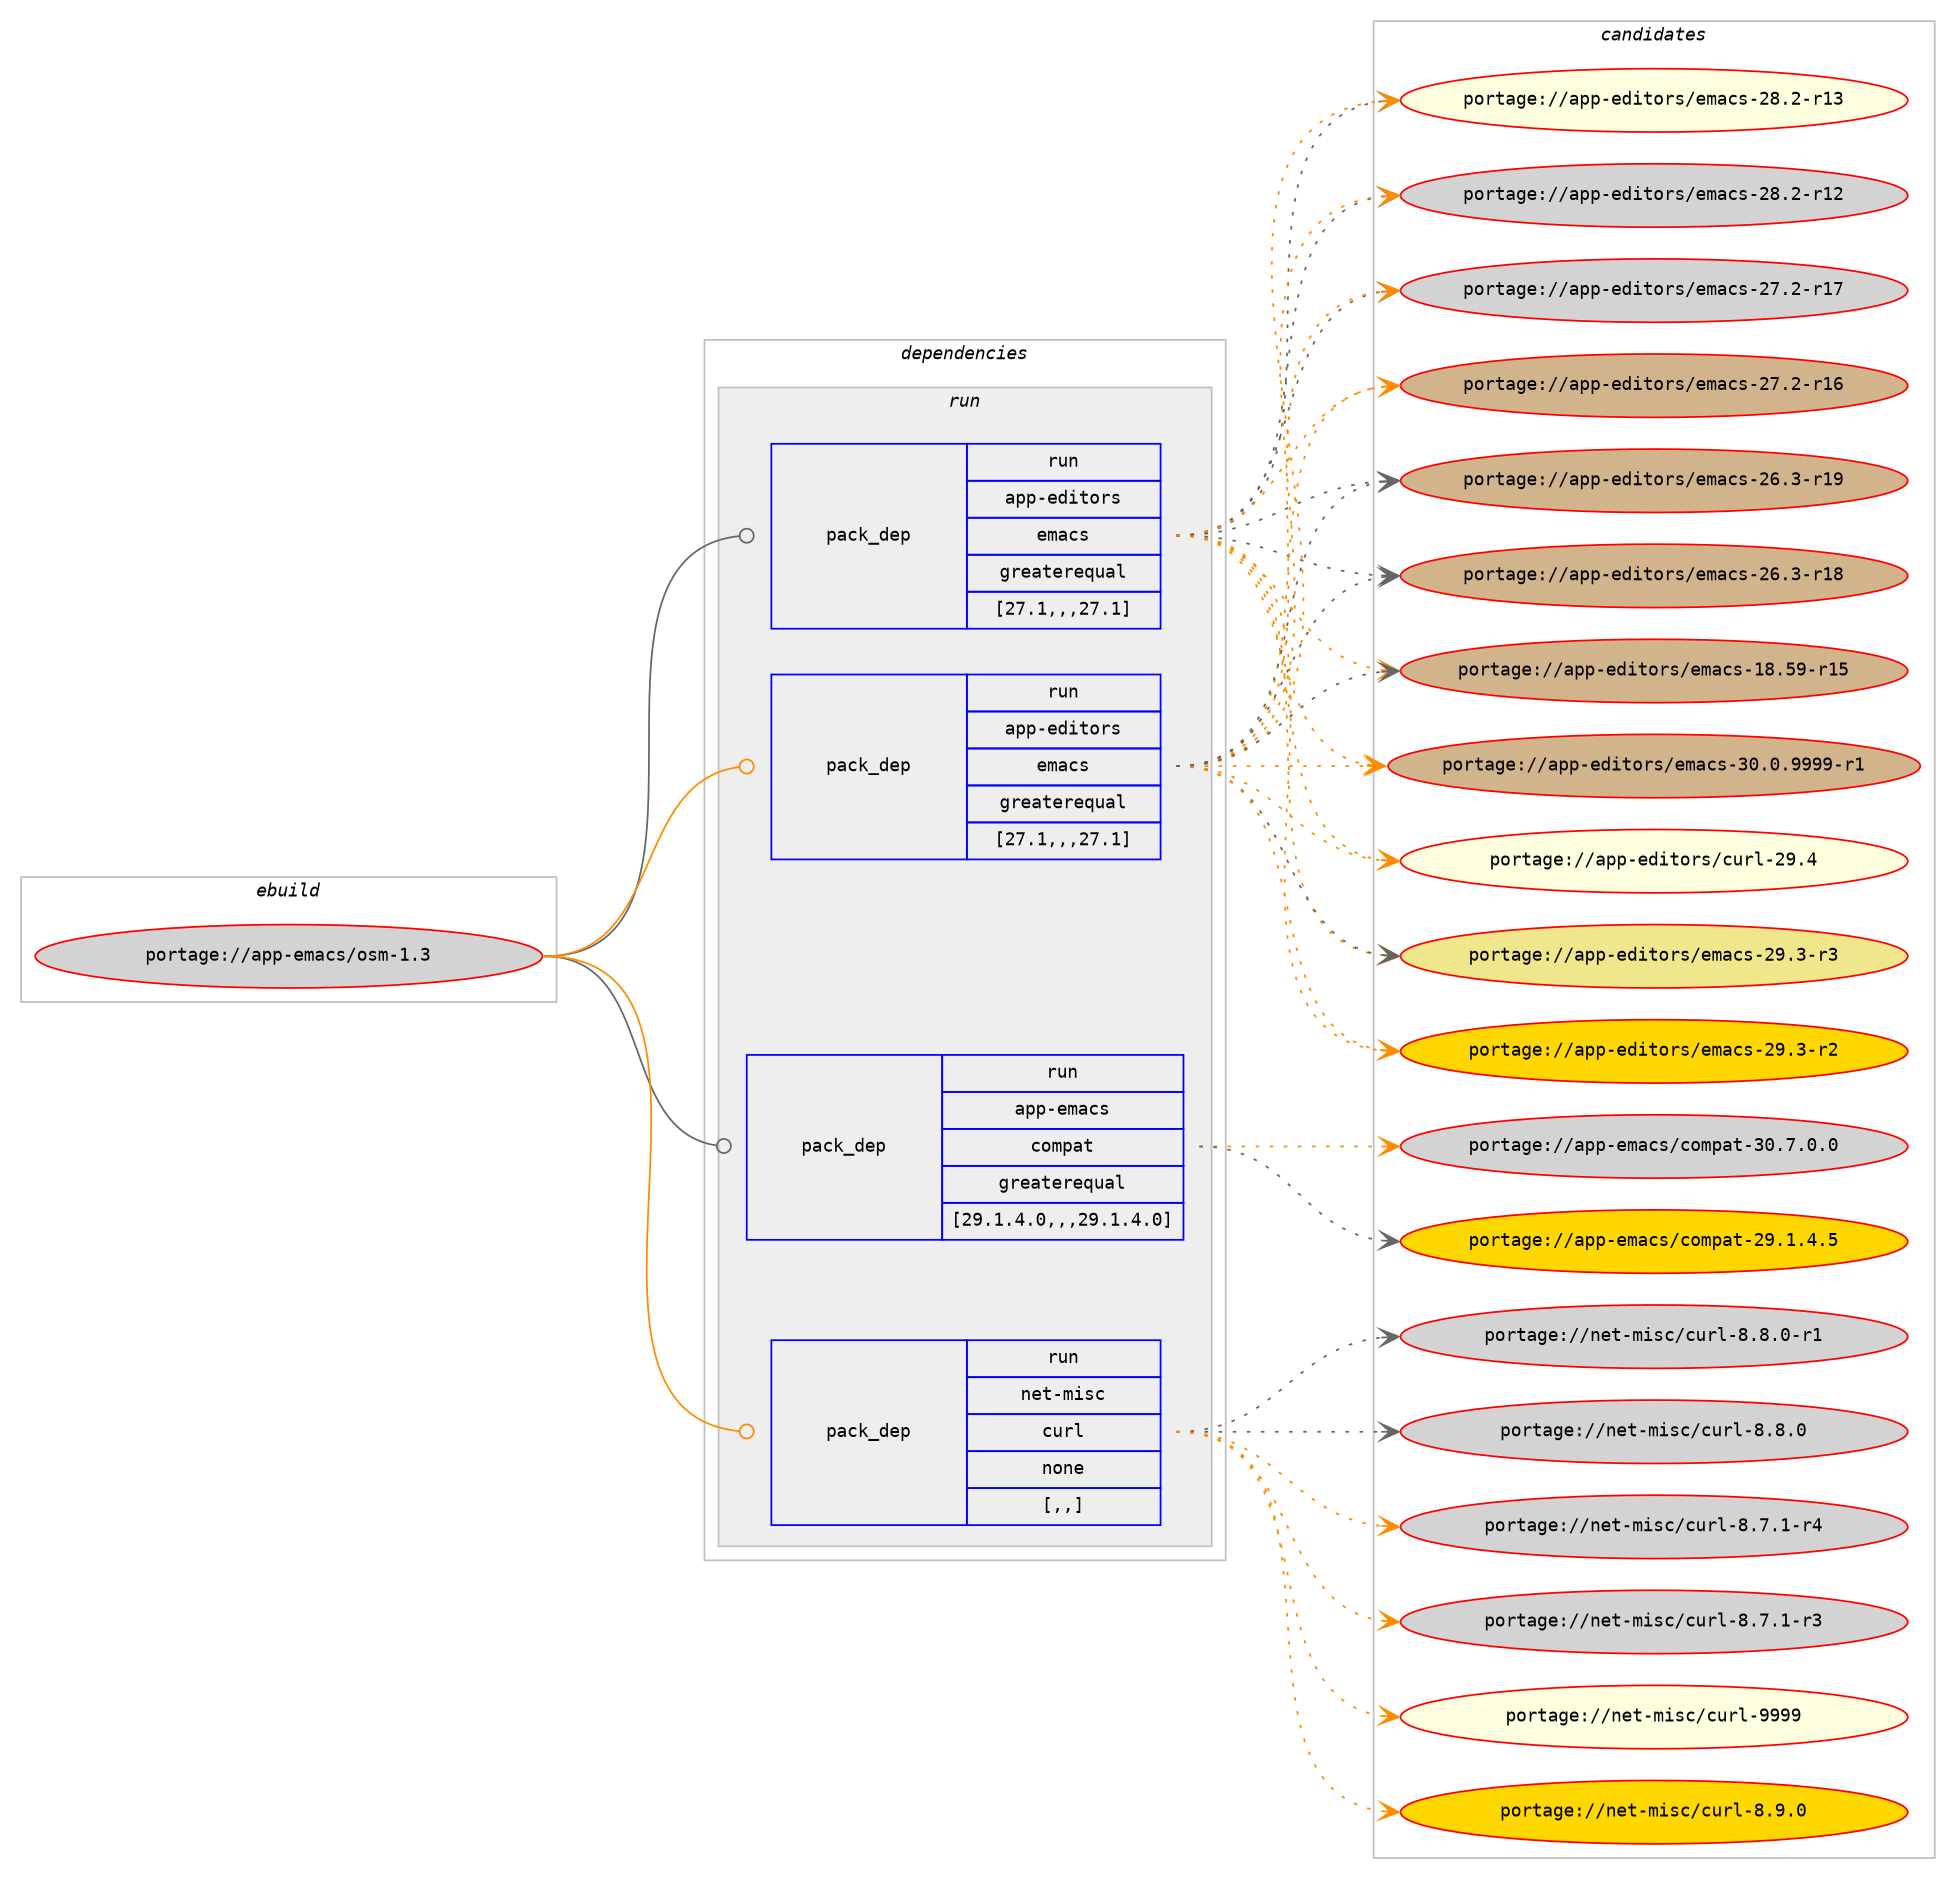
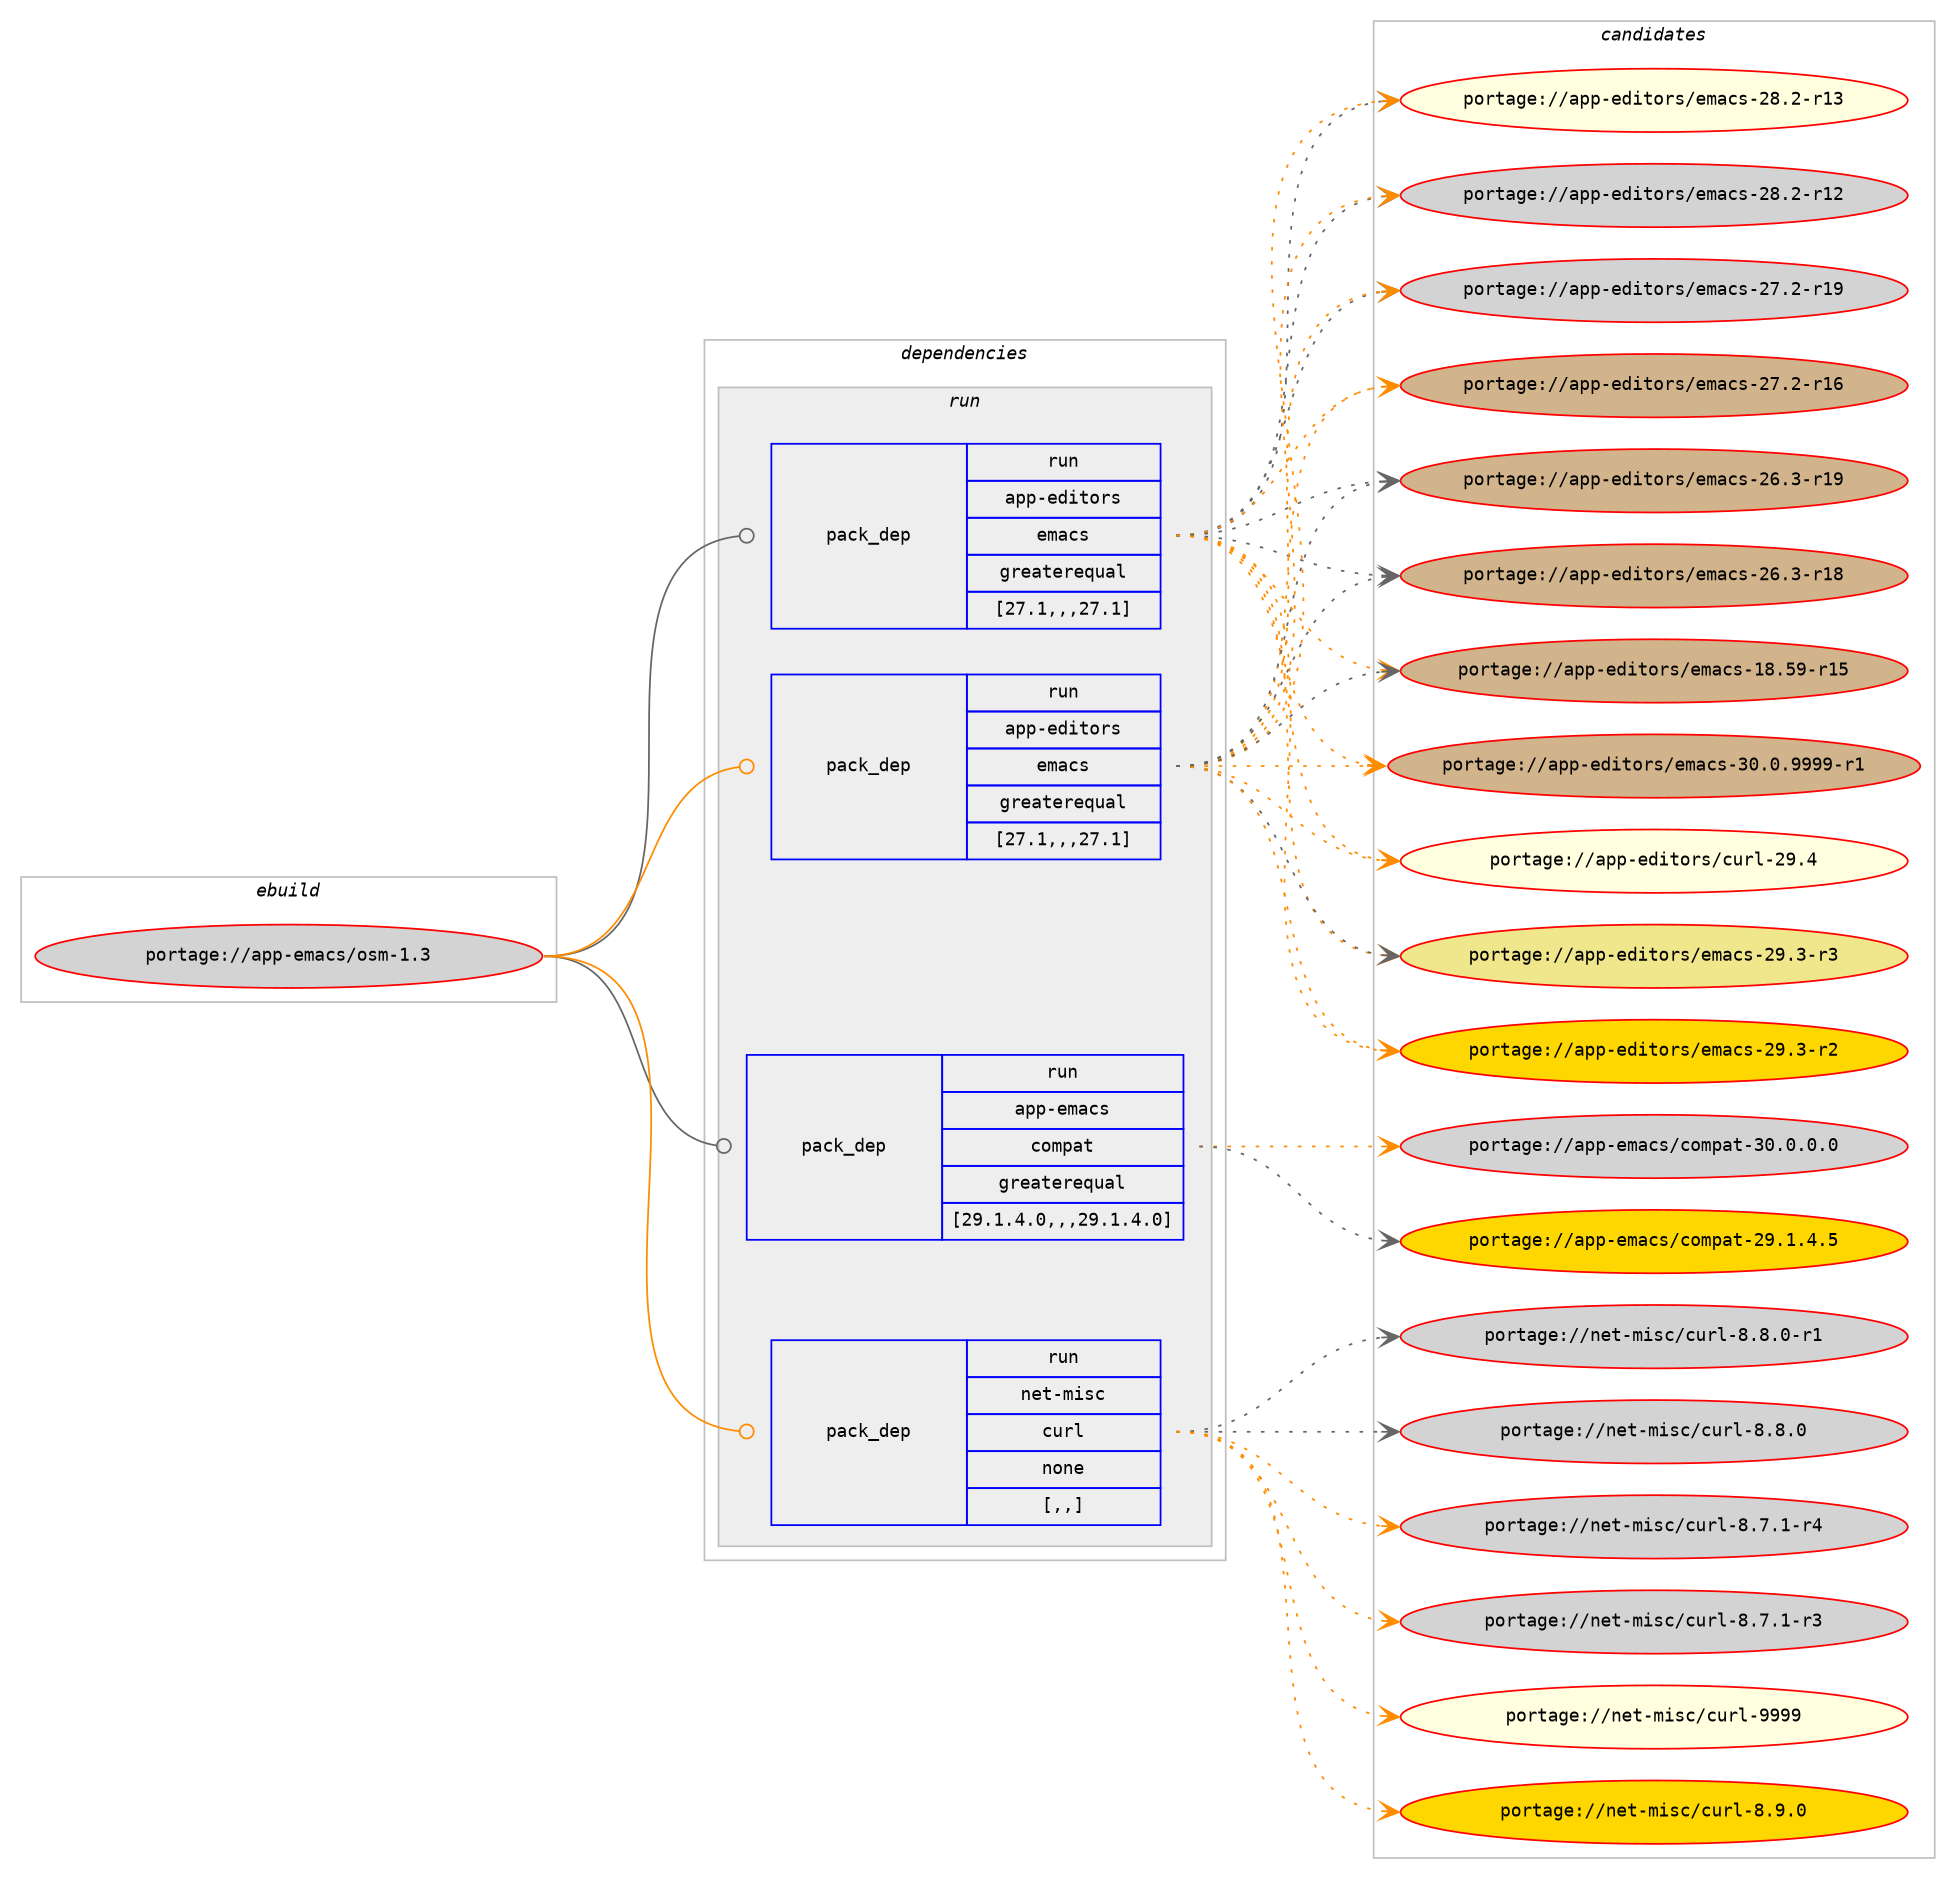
(1654, 291) -> (1654, 291)
(1654, 1146) -> (1654, 1146)
